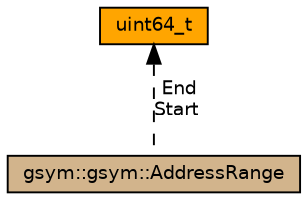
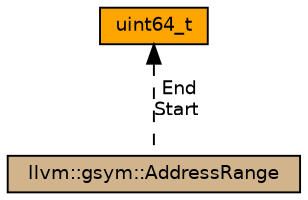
(154, 174) -> (154, 174)
